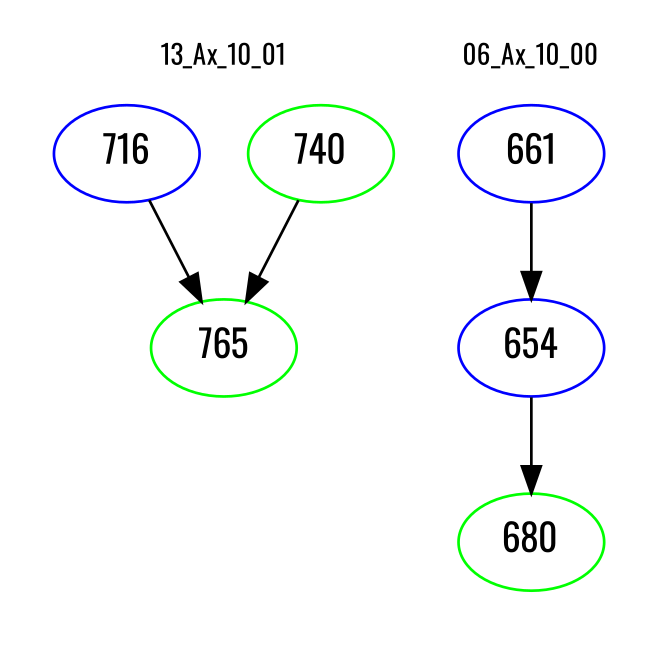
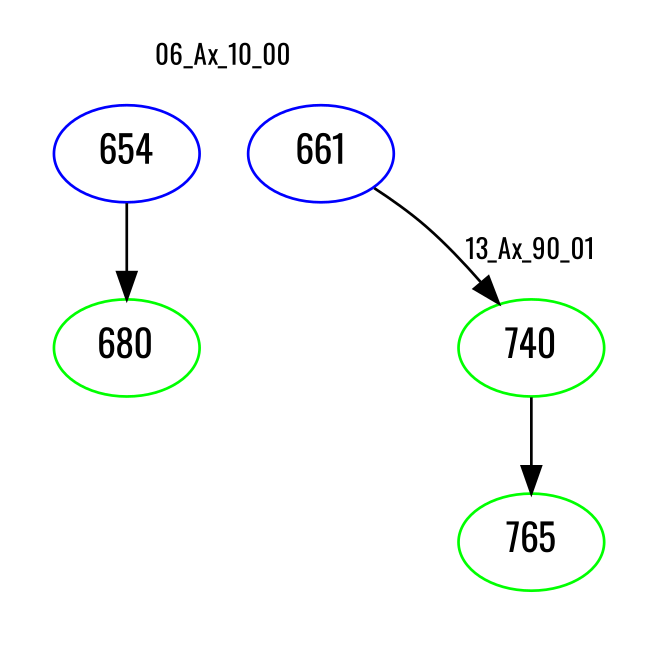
(224, 58) -> (531, 252)
(127, 154) -> none
(531, 238) -> (454, 253)
